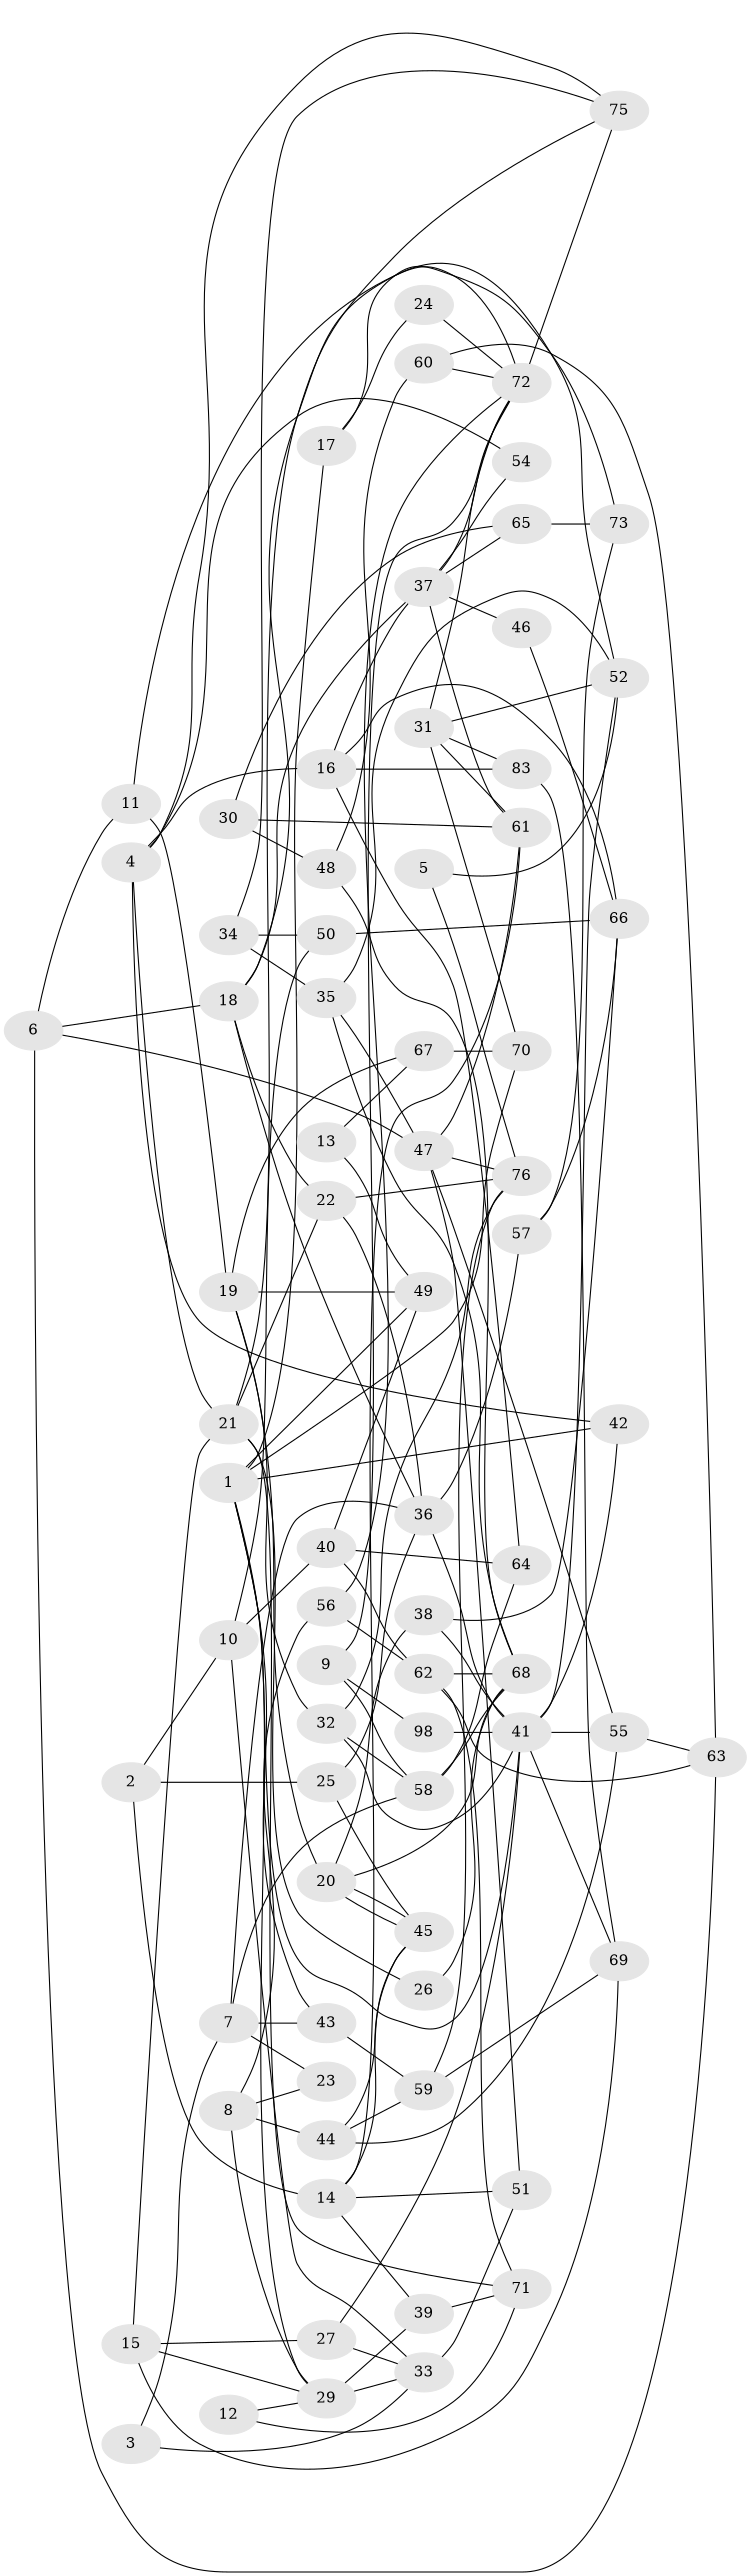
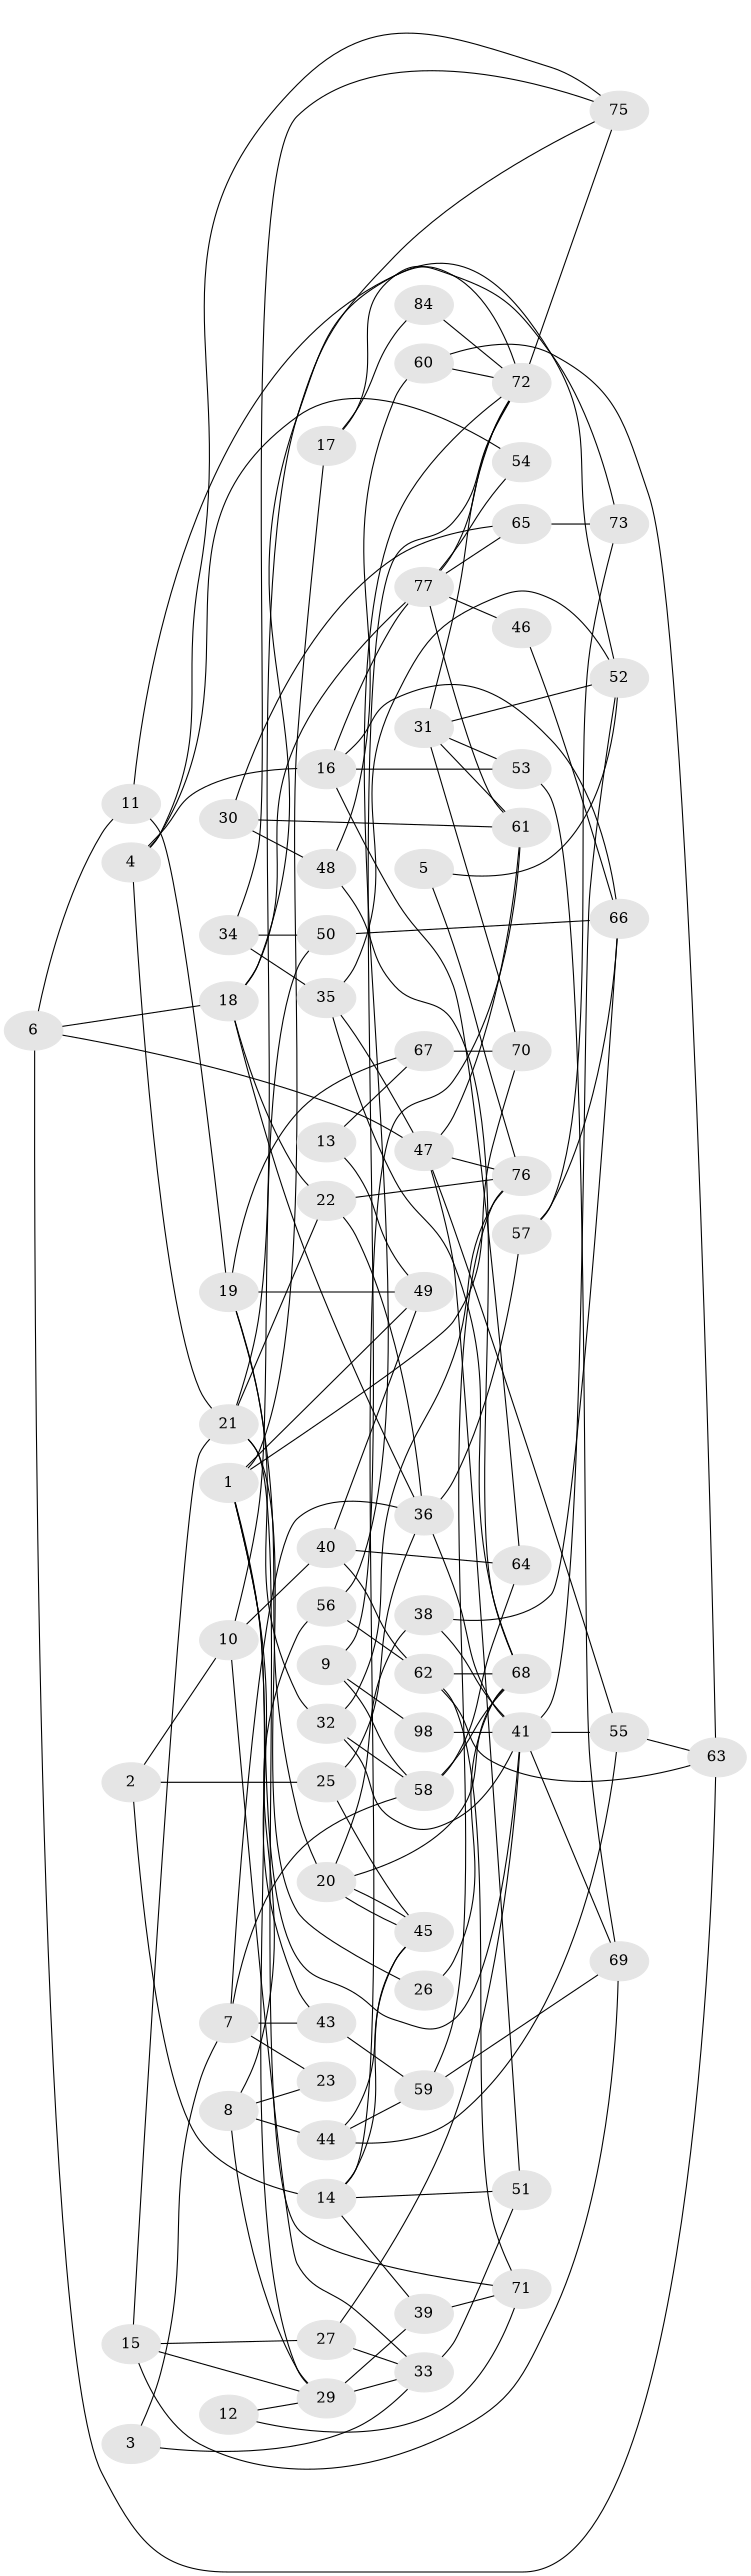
(424, 305) -> (424, 305)
(424, 587) -> (424, 587)
(522, 769) -> (522, 769)
(619, 1424) -> none
